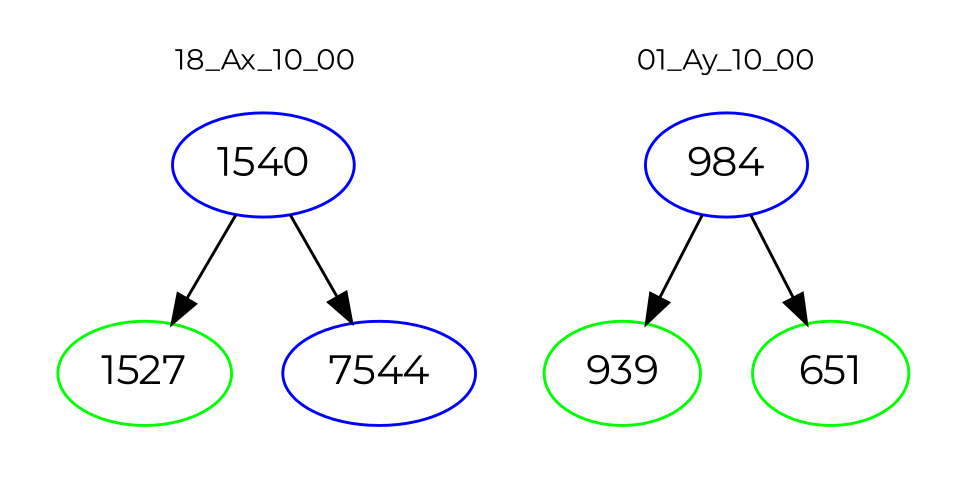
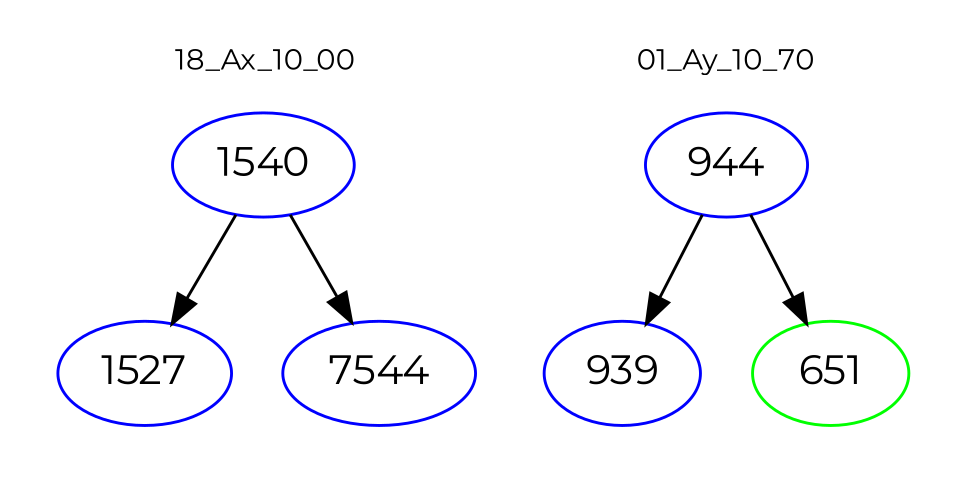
(727, 62) -> (727, 62)
(727, 165) -> (727, 165)
(145, 373) -> (145, 373)
(622, 373) -> (622, 373)
